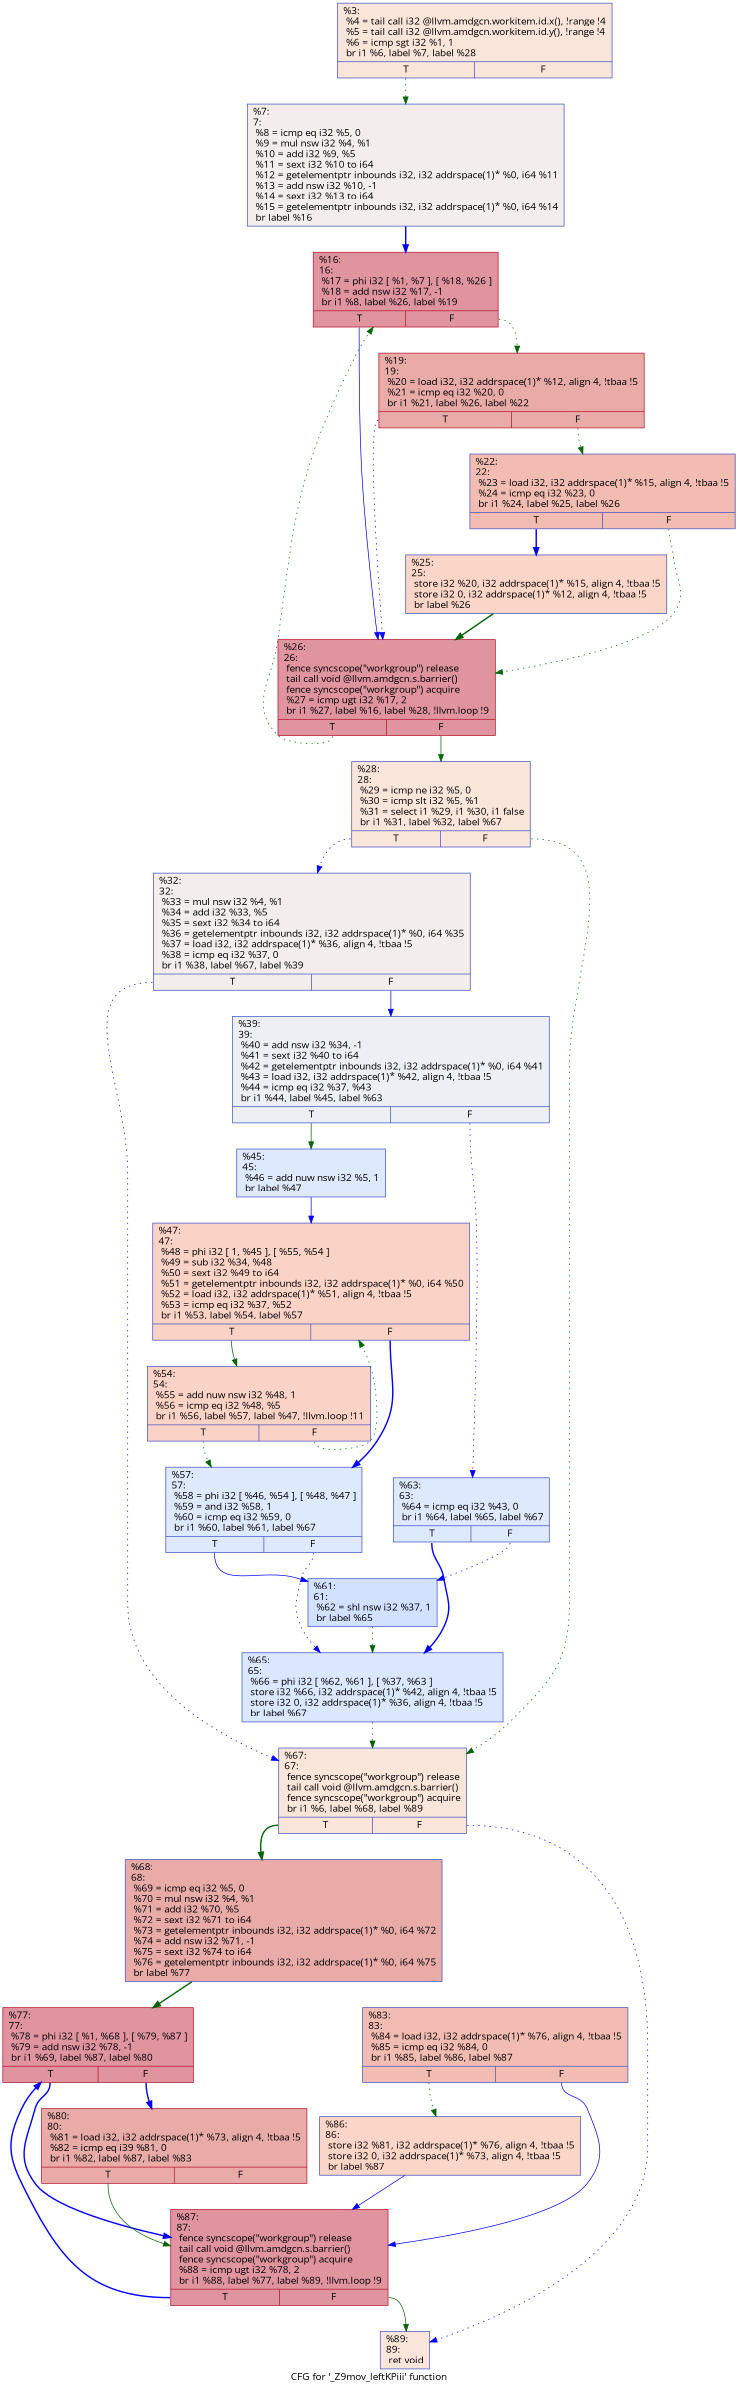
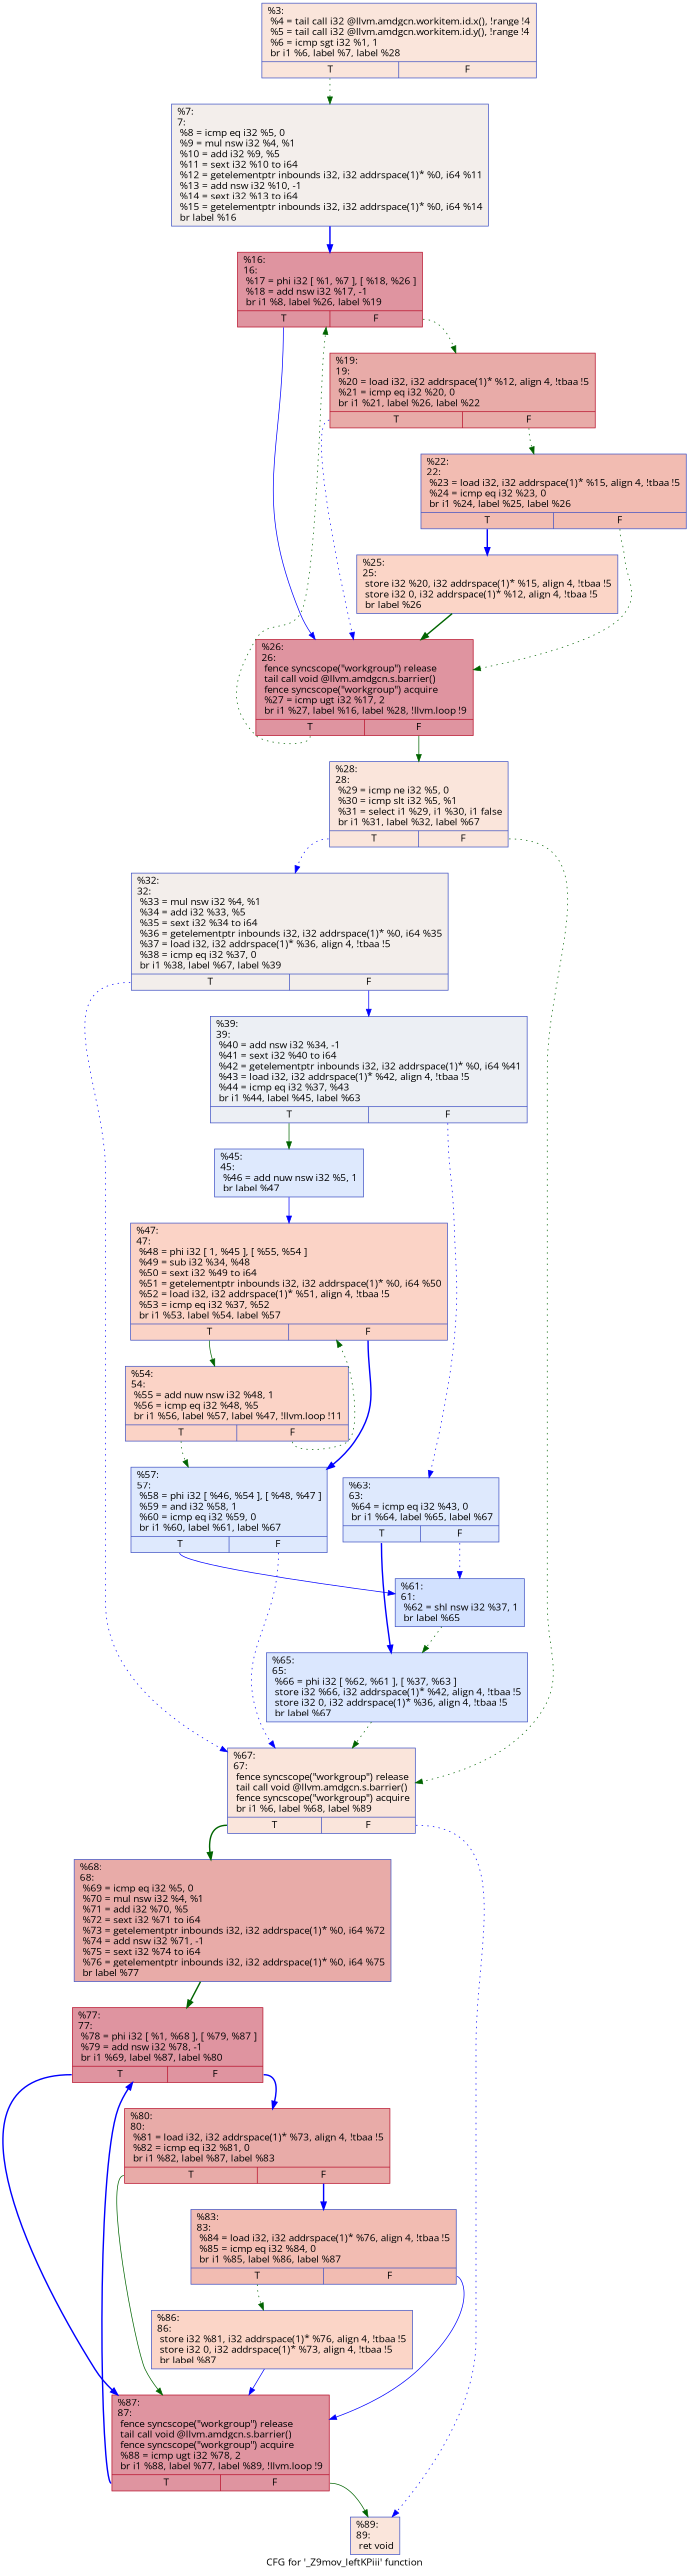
(296, 1601) -> (257, 1648)
(107, 2148) -> (190, 2148)
none -> (324, 2193)
